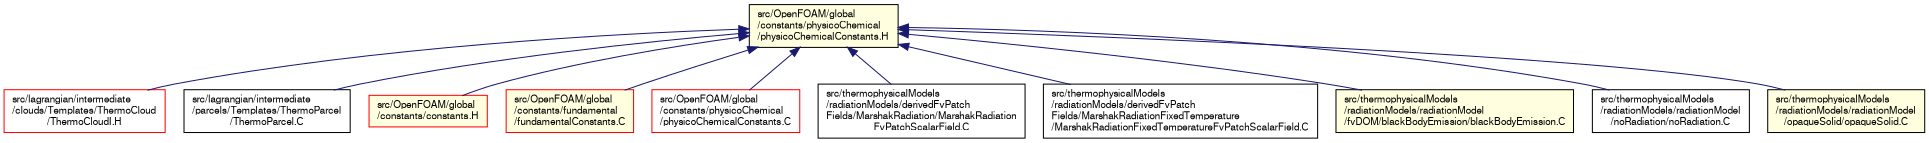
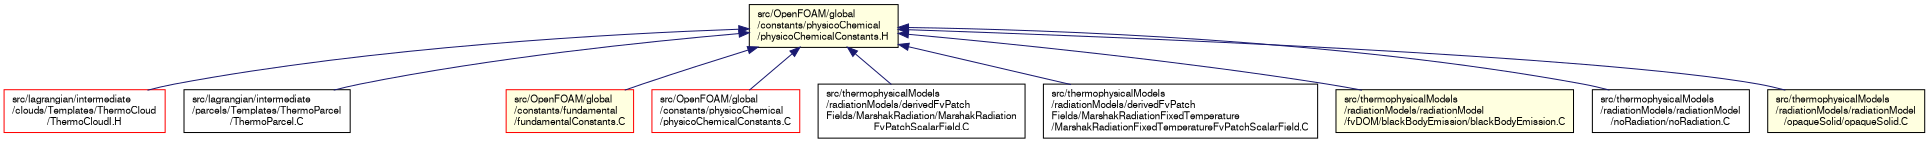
(428, 111) -> none
